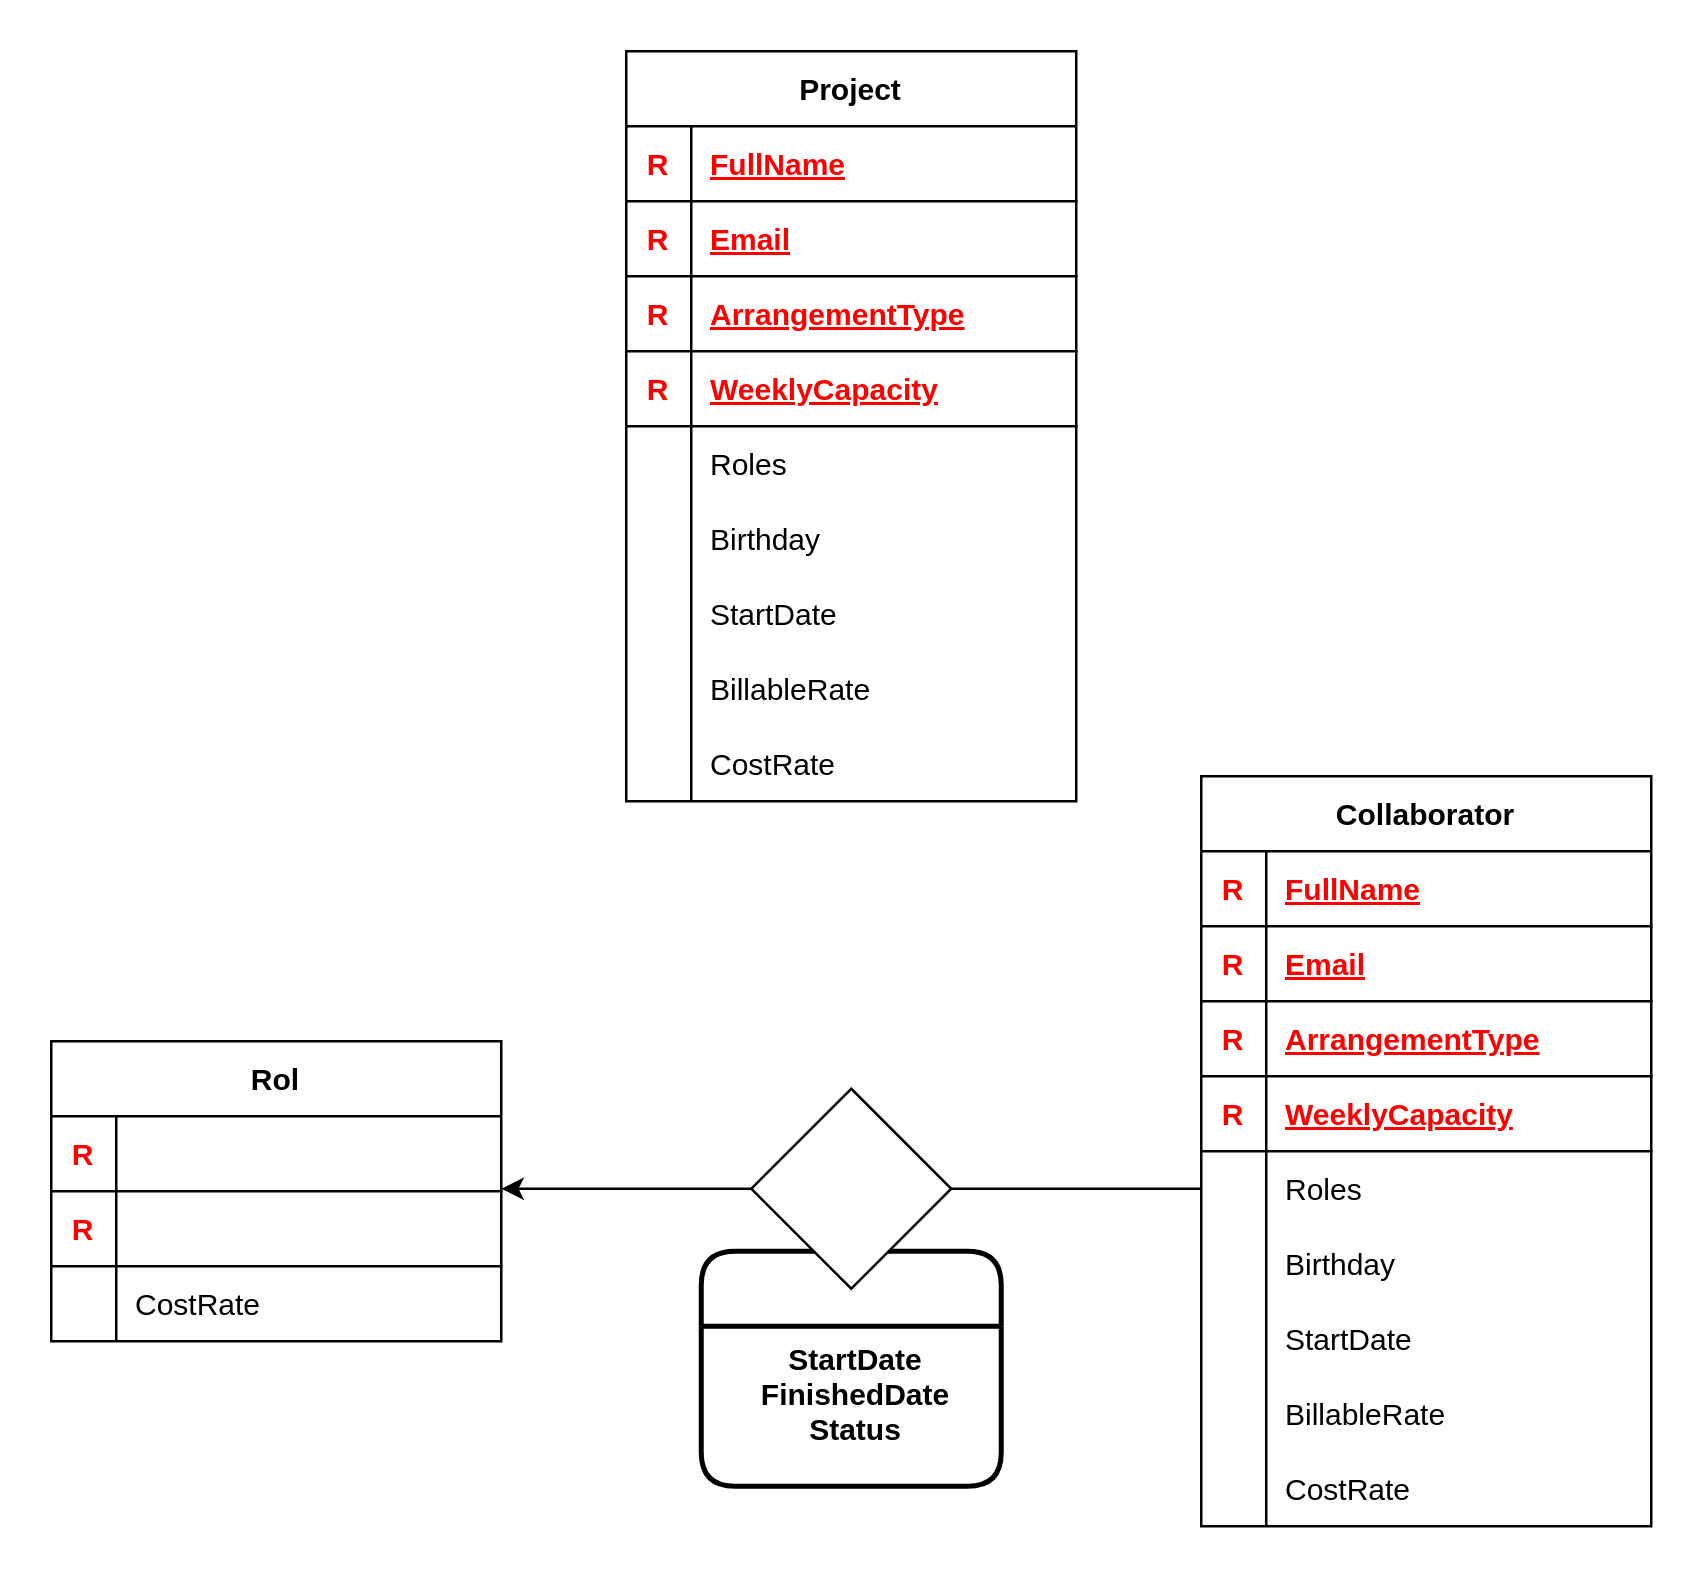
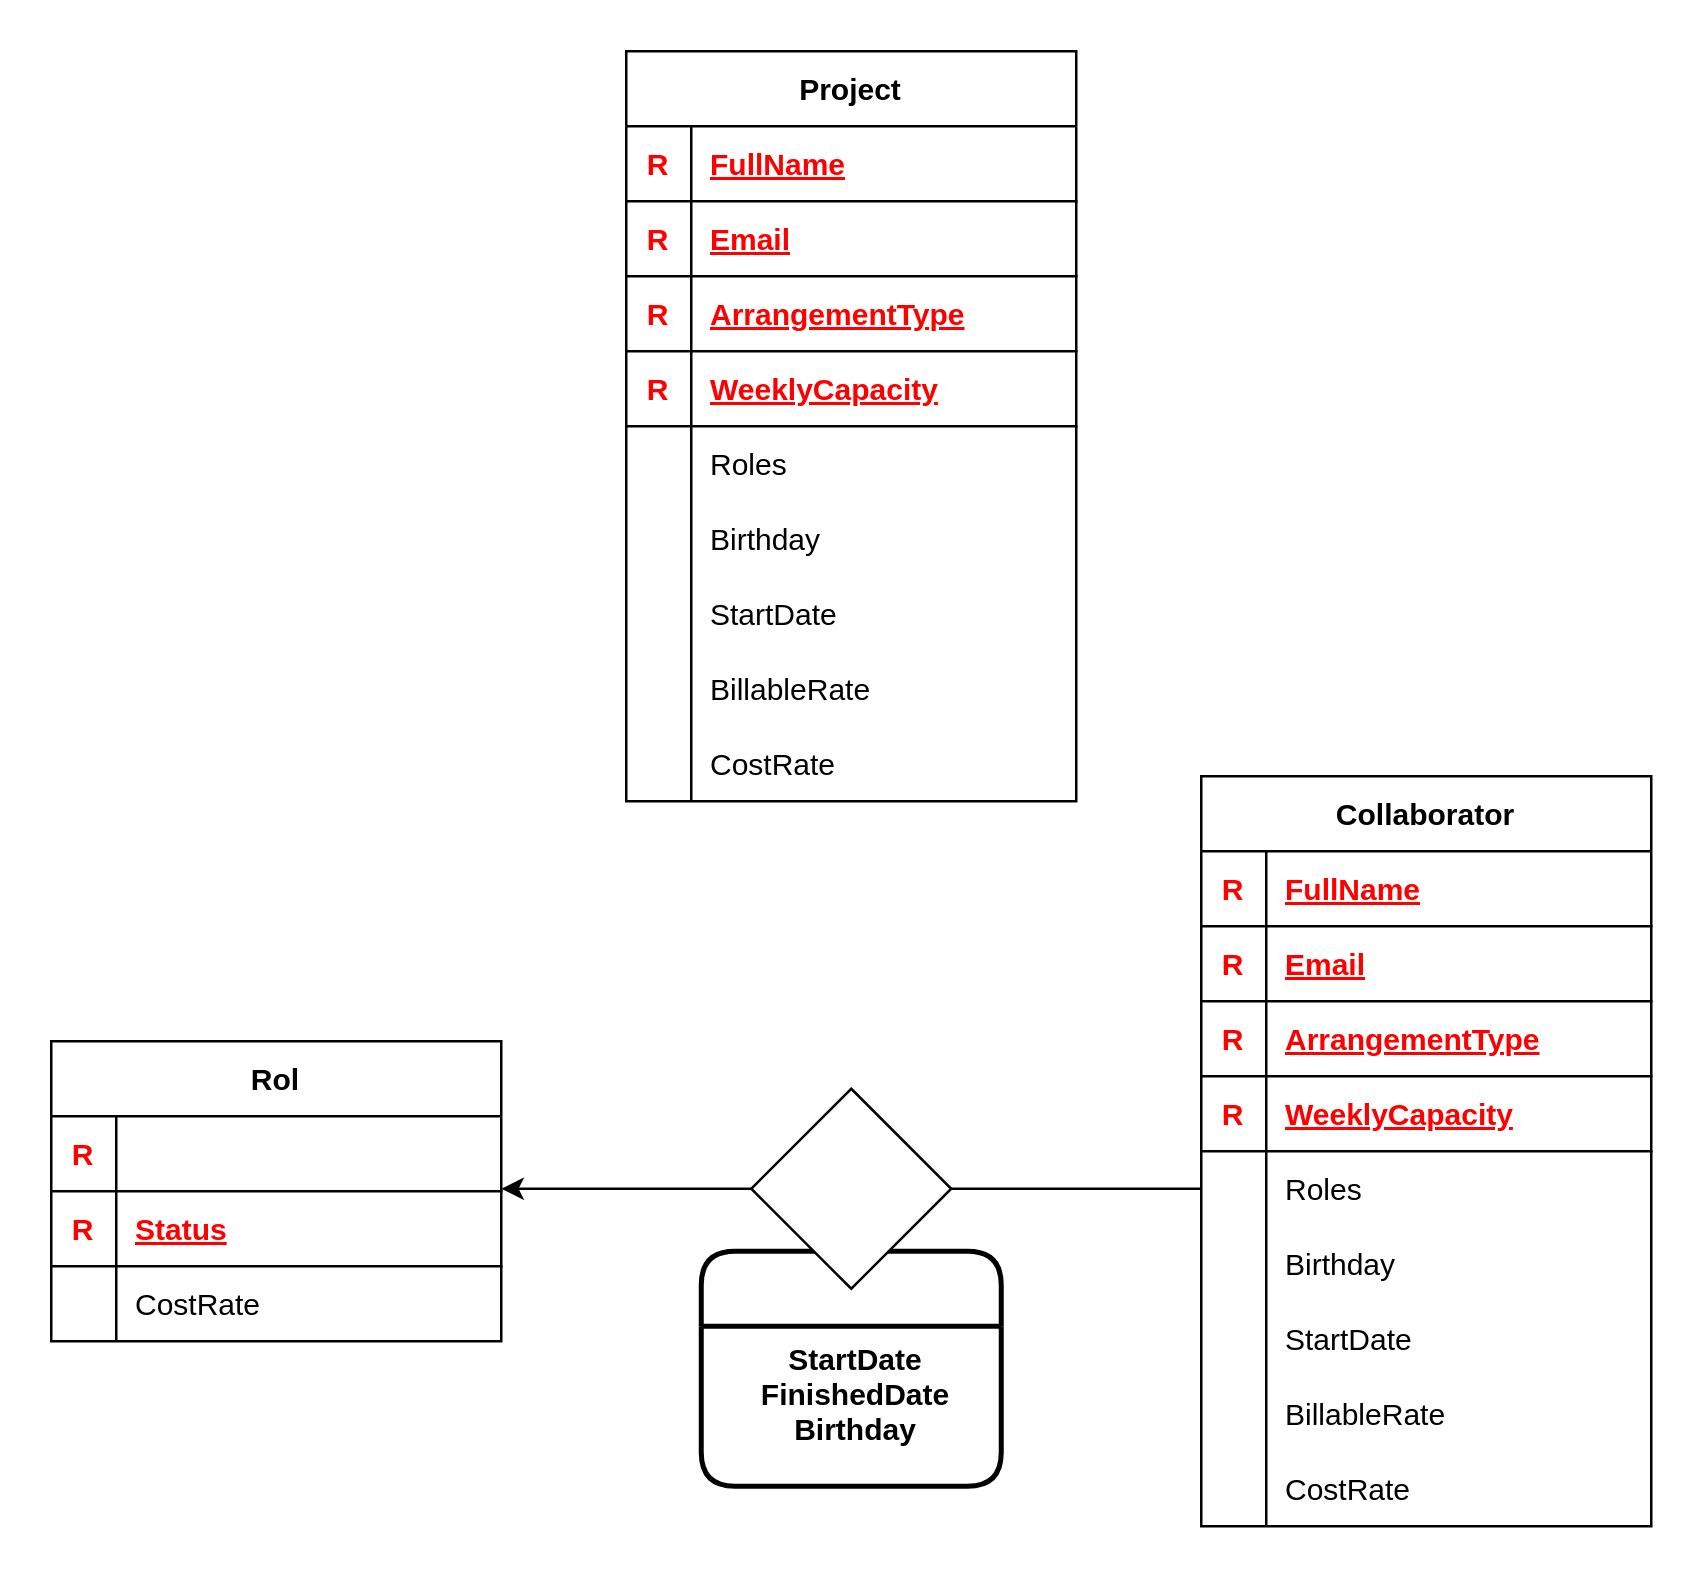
none -> (309, 1229)
(855, 1360) -> (855, 1360)
